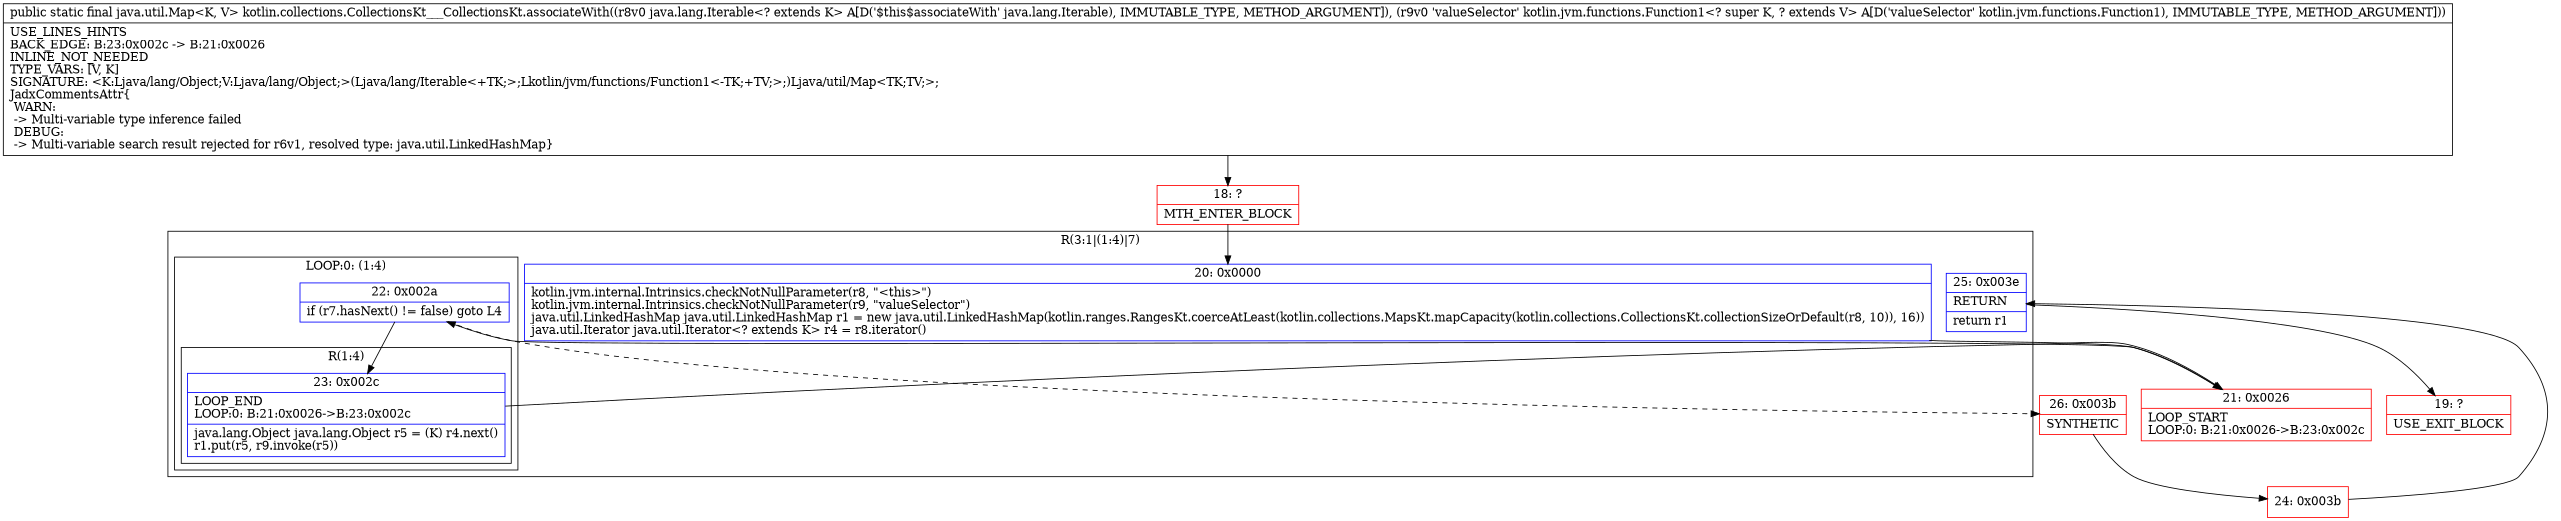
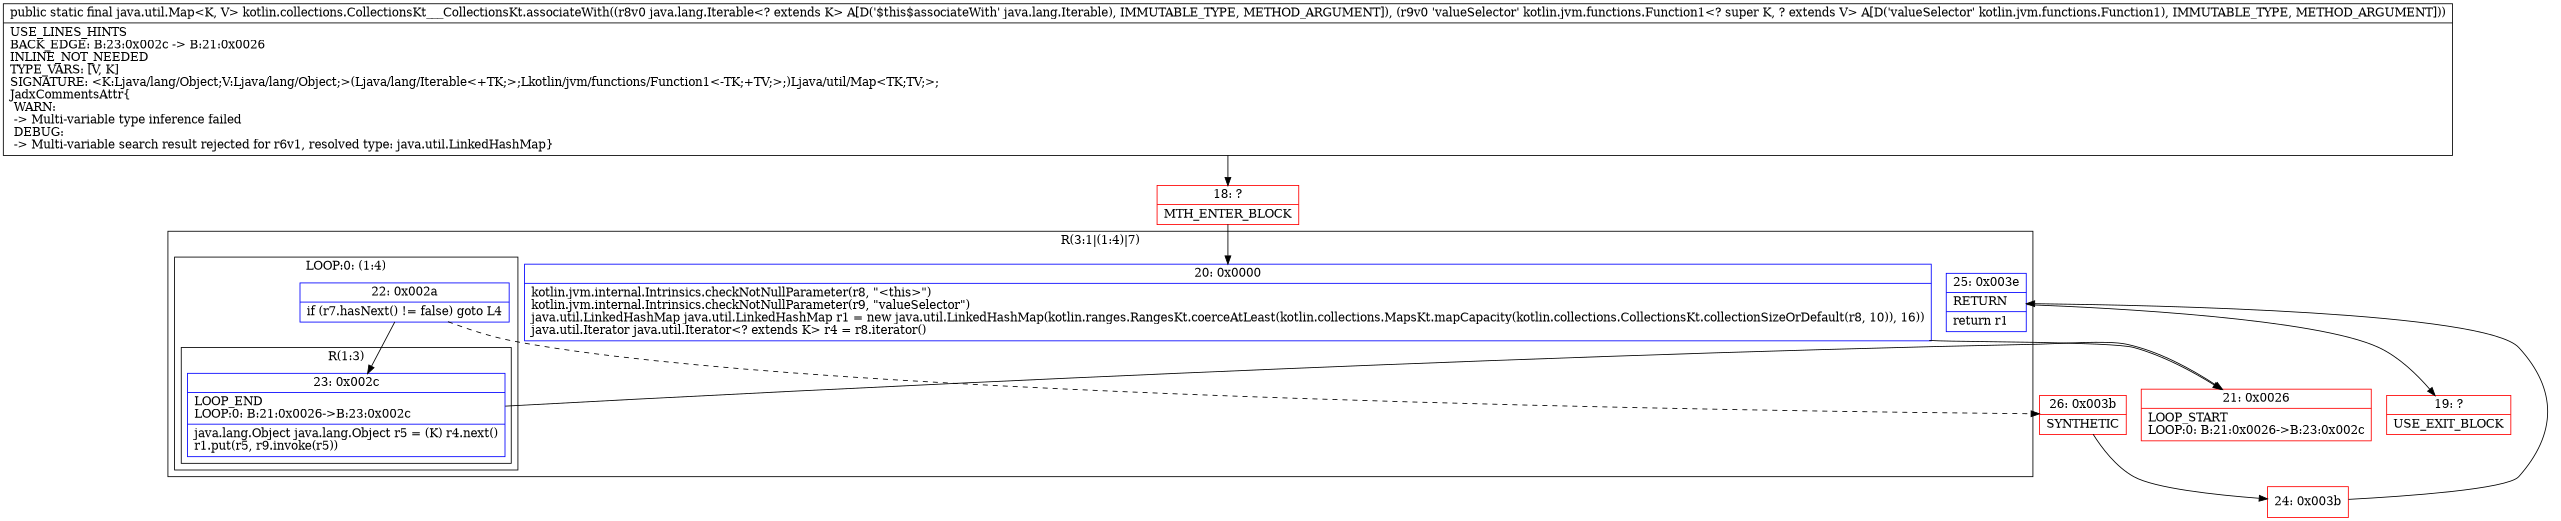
(1342, 343) -> none
(346, 357) -> (346, 357)
